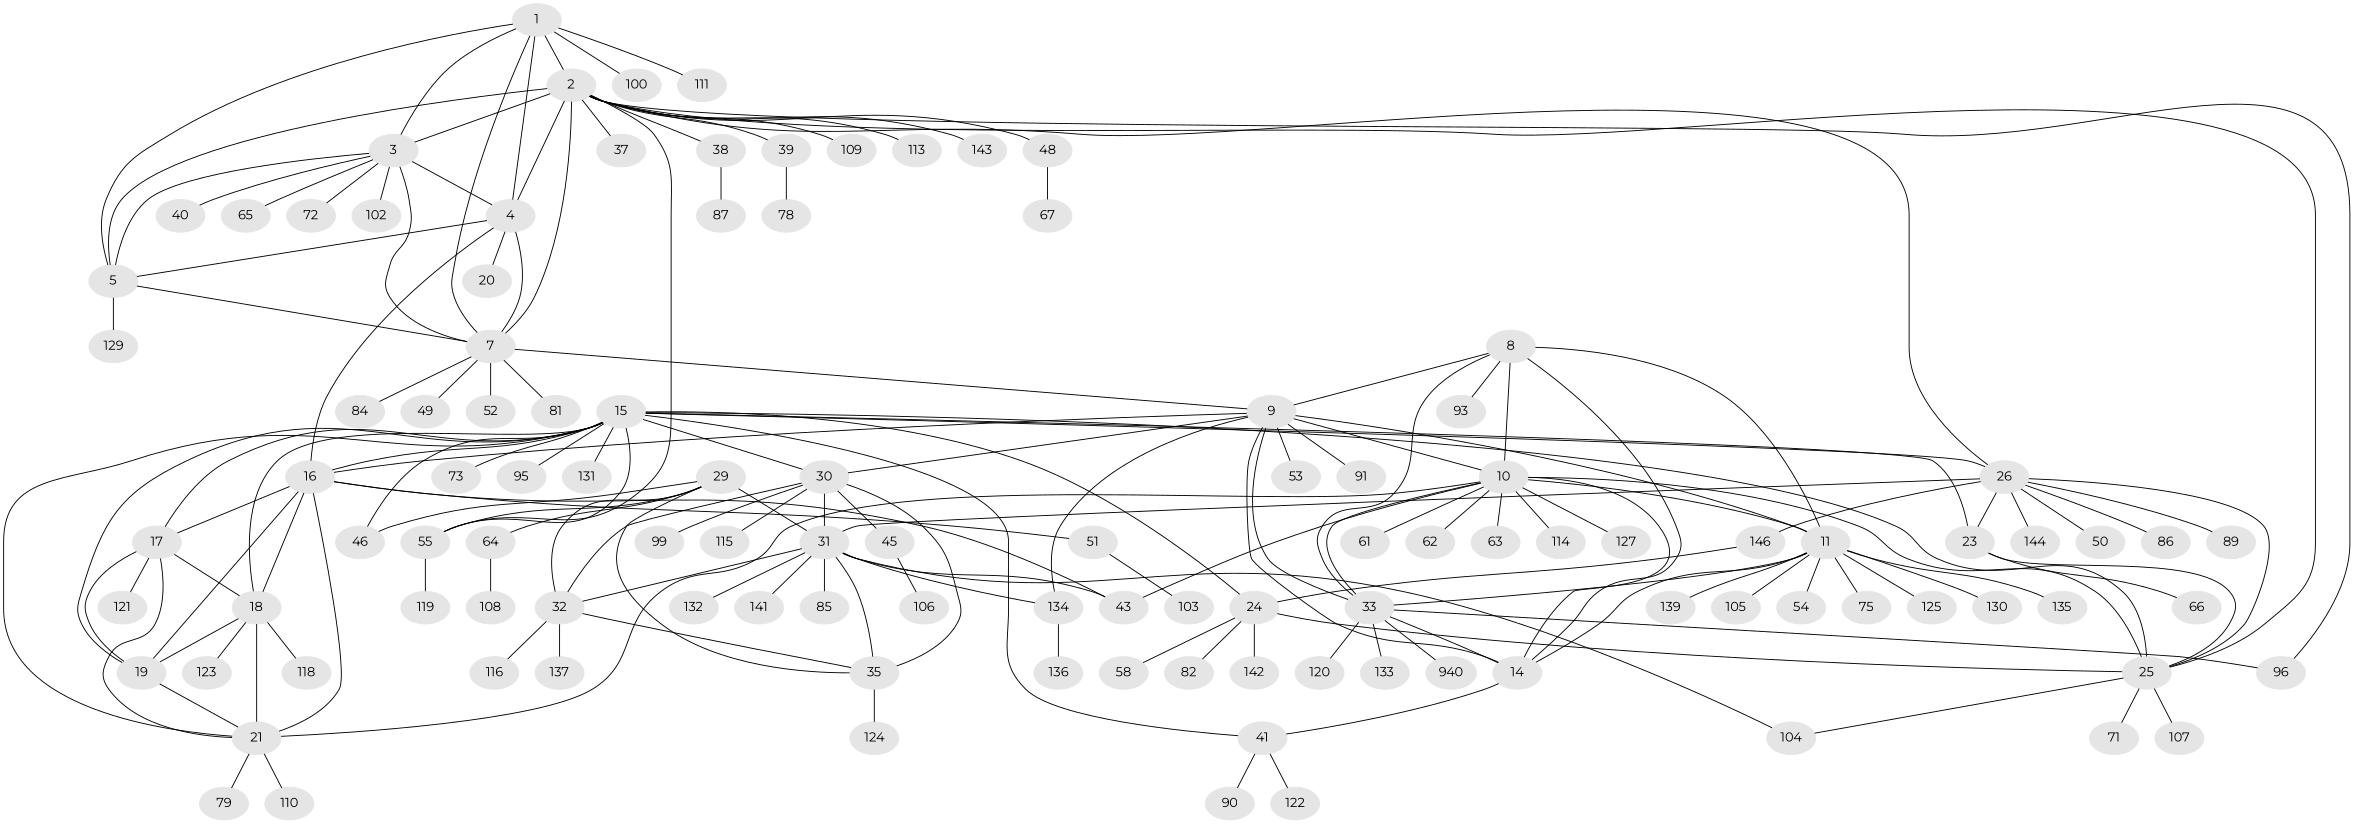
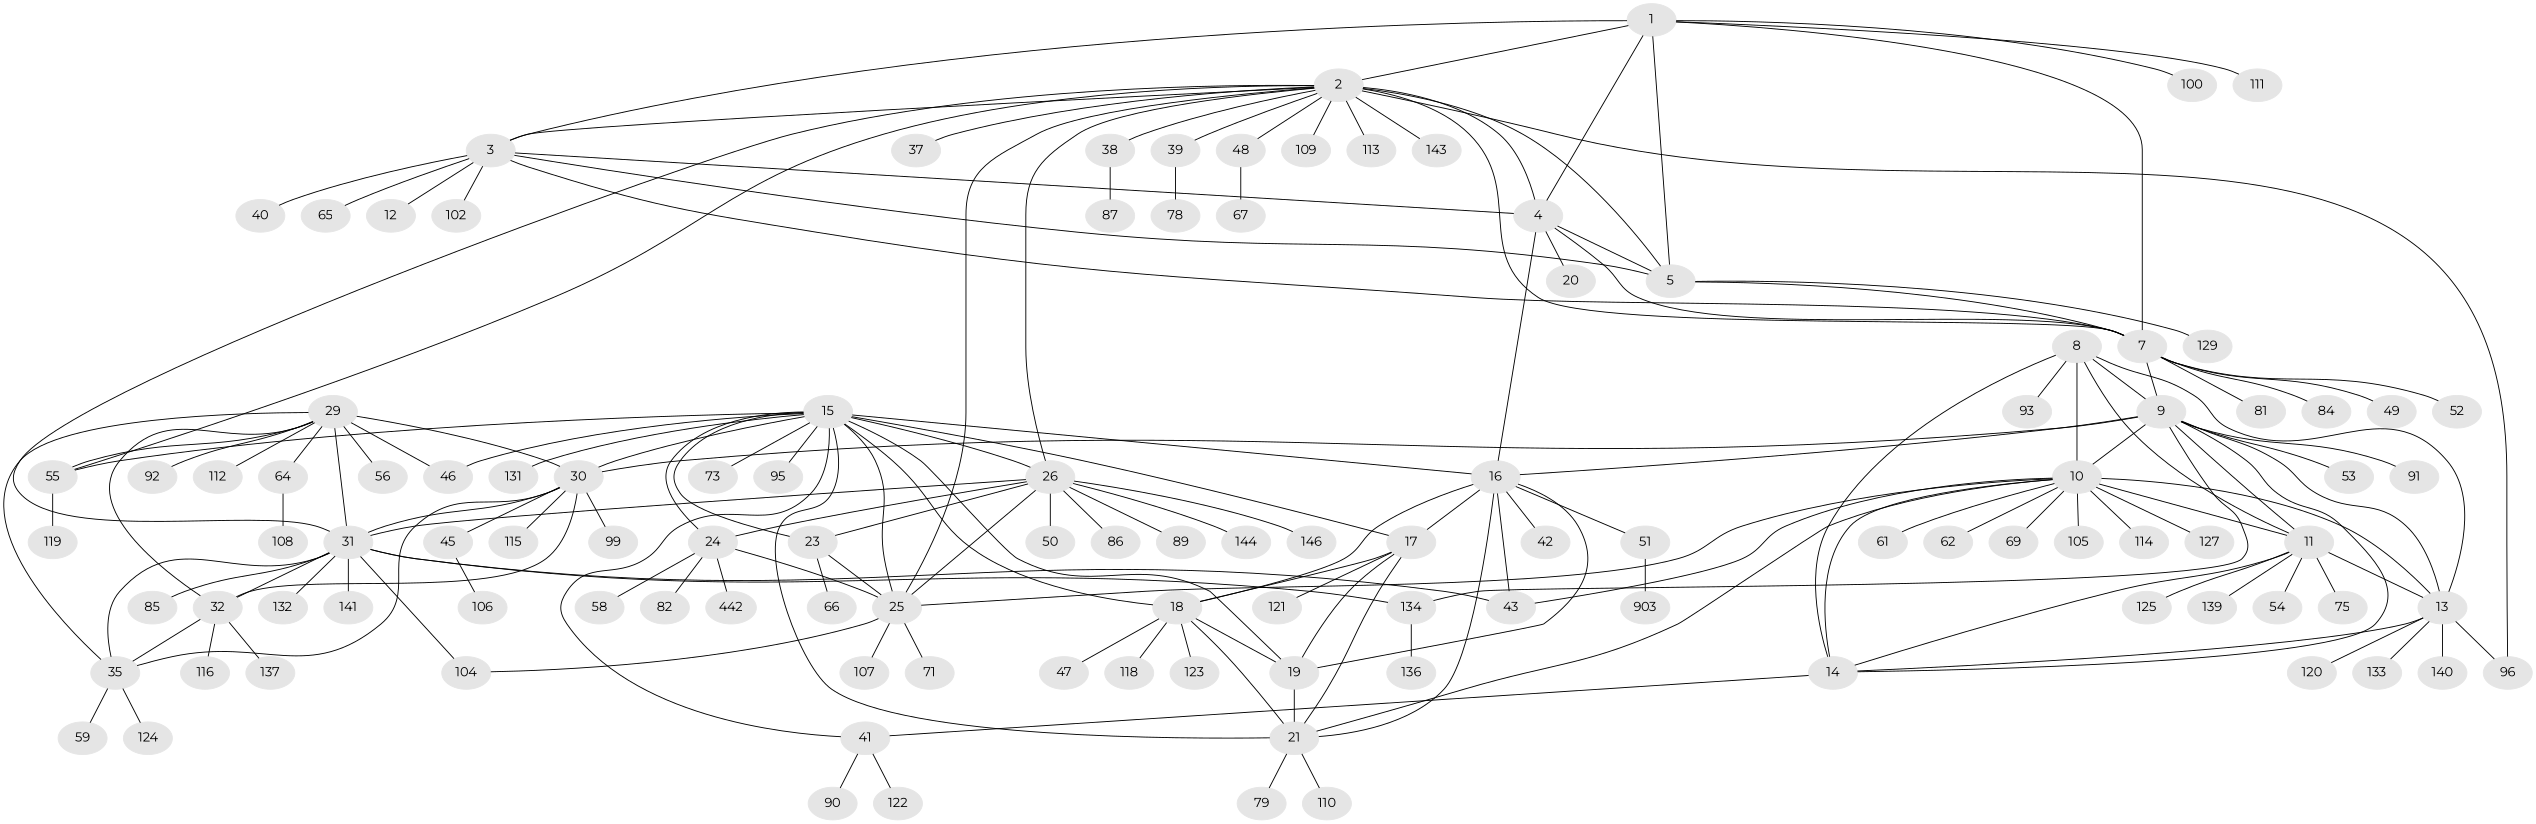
(311, 216) -> (391, 216)
none -> (476, 244)
none -> (460, 436)
none -> (152, 477)
none -> (218, 477)
none -> (383, 477)
(1496, 542) -> (2014, 542)
none -> (1546, 542)
(1507, 573) -> (873, 508)
(1781, 575) -> (2078, 510)
(1189, 608) -> (1645, 608)
(1369, 608) -> (2442, 608)
(1997, 608) -> none
(2062, 608) -> none
none -> (1064, 673)
(1254, 673) -> (731, 608)
(1451, 673) -> (2442, 673)
none -> (83, 738)
